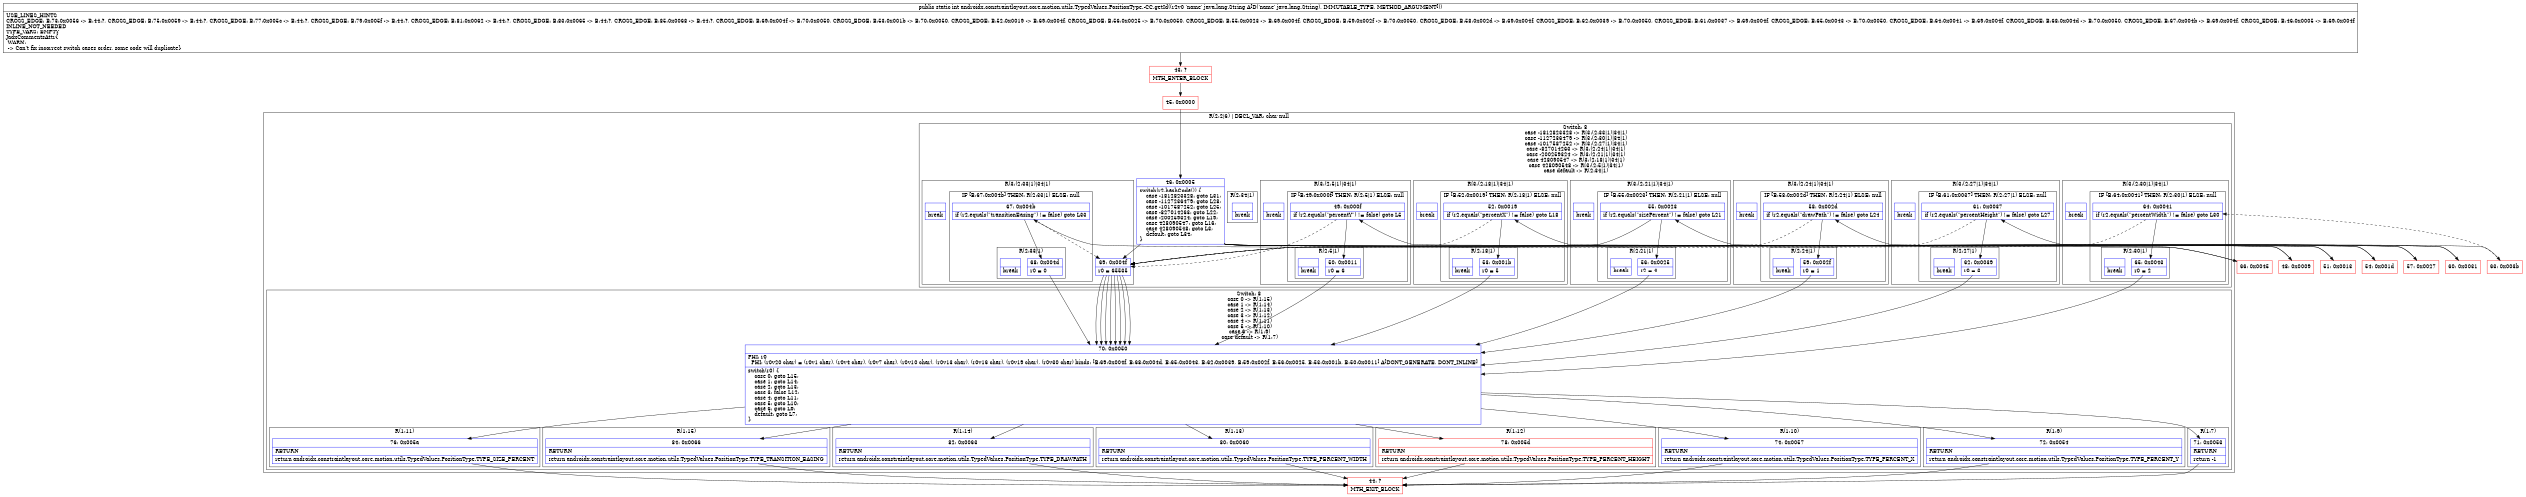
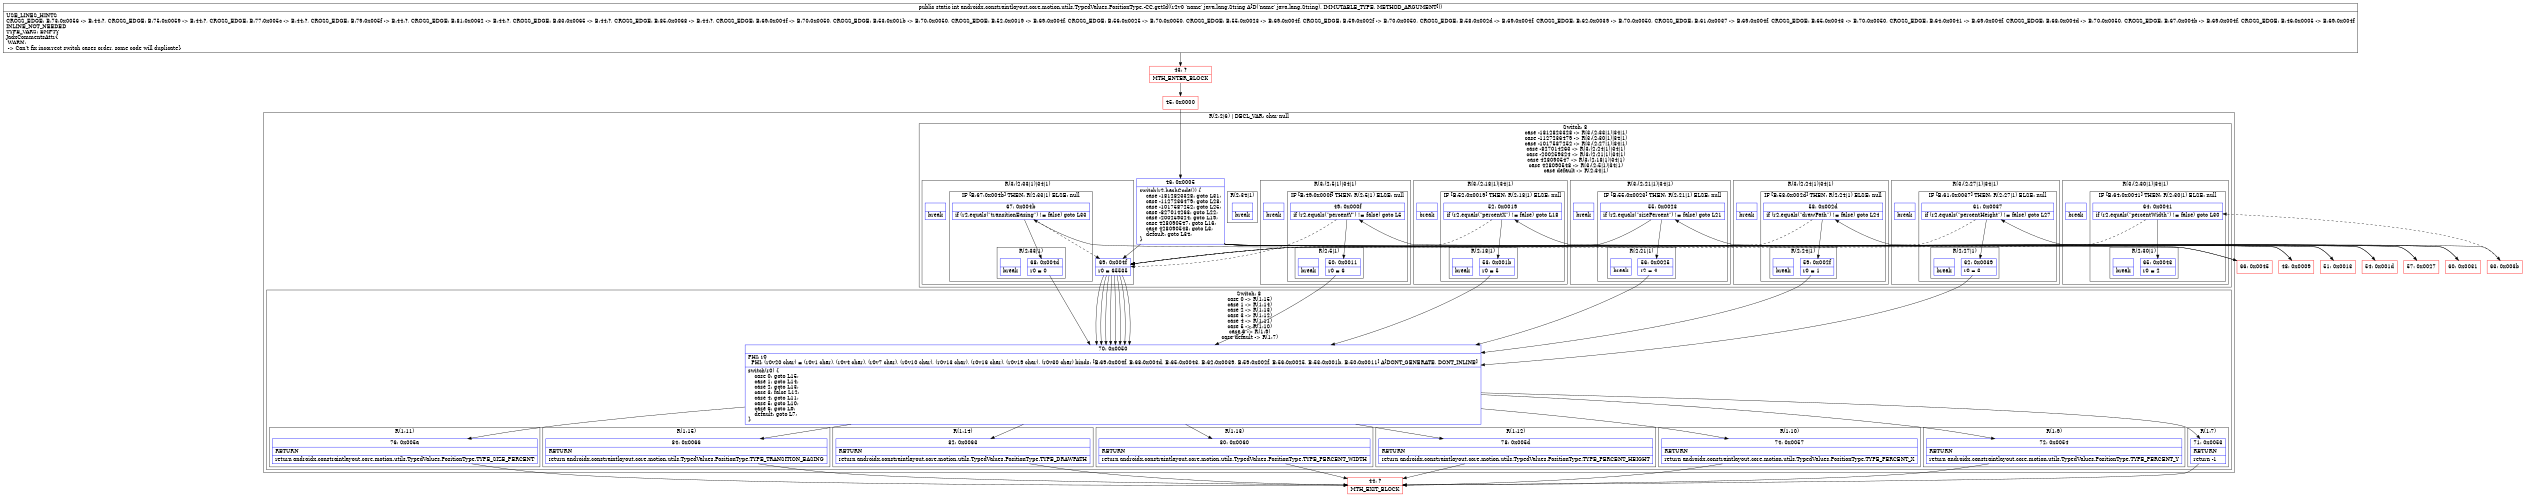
(1819, 349) -> none
(1516, 451) -> (1516, 451)
